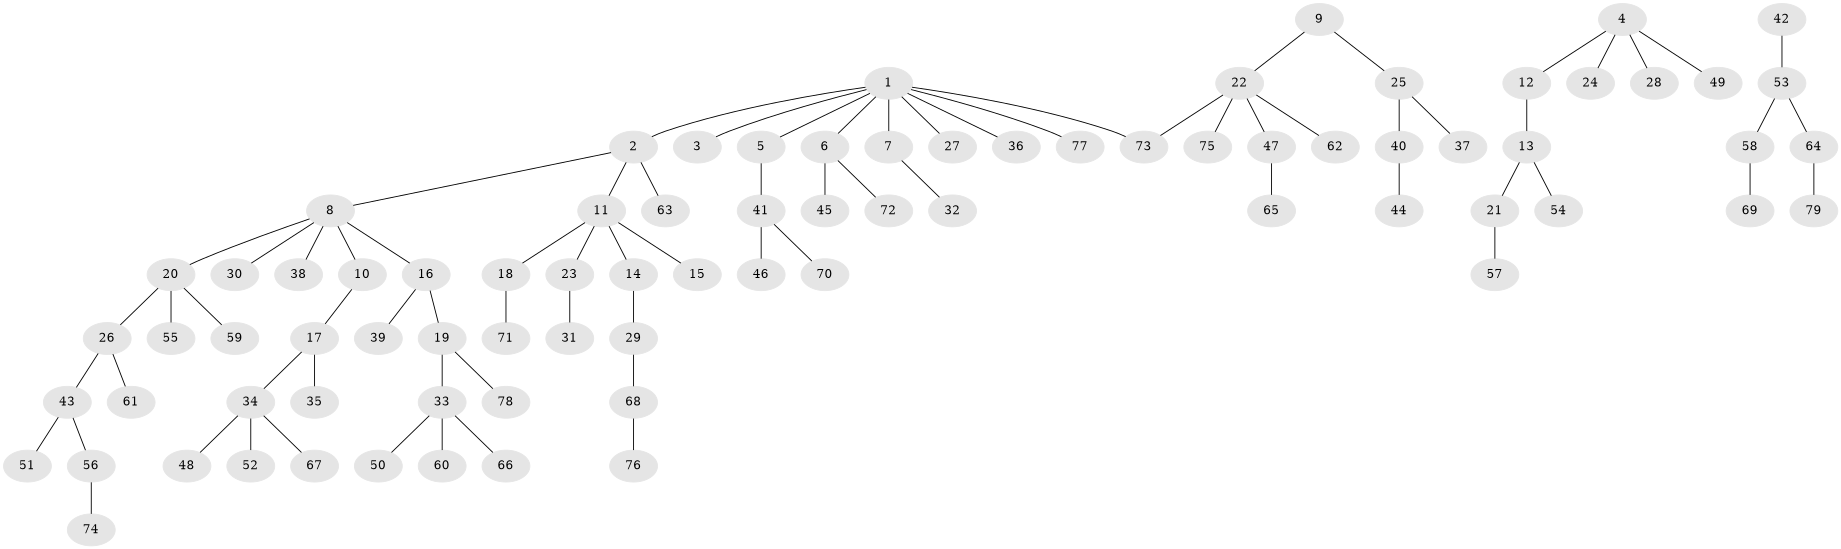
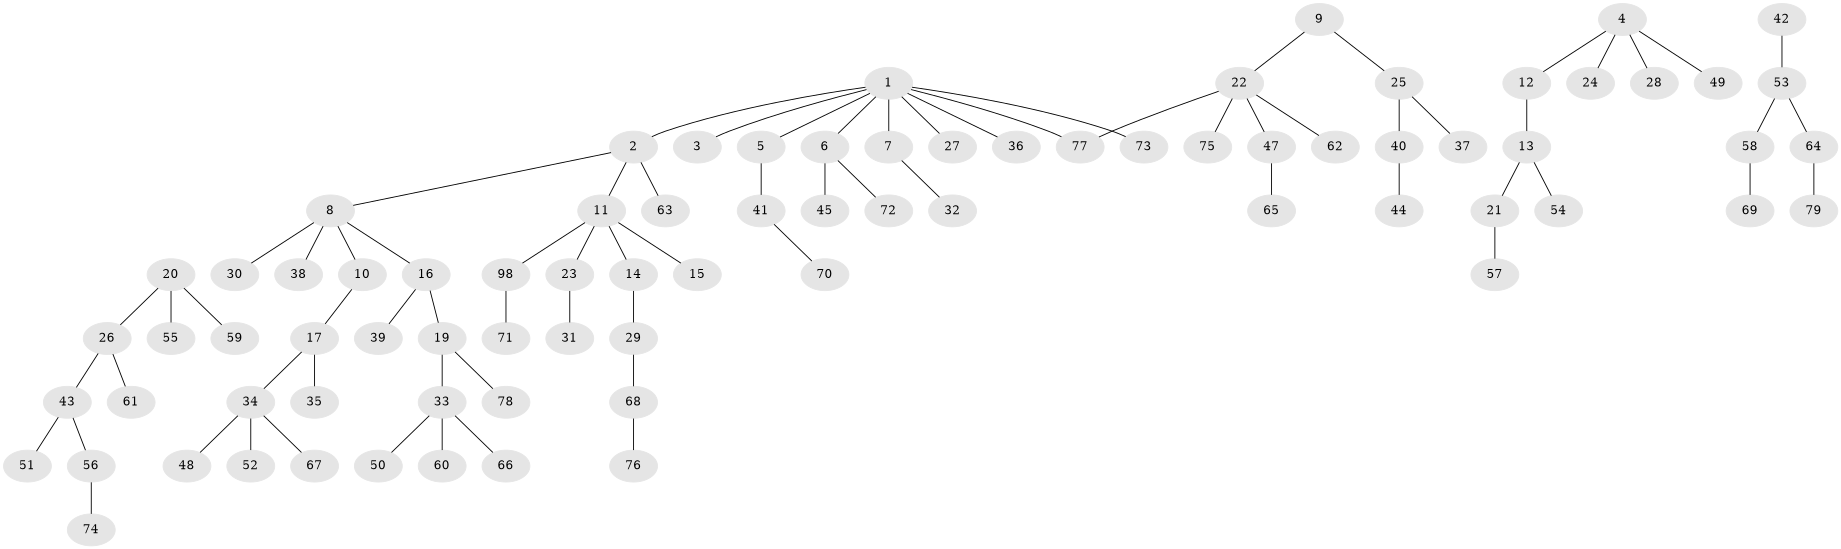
(1192, 115) -> (1158, 113)
(249, 241) -> none
(506, 275) -> (506, 275)
(761, 275) -> none
